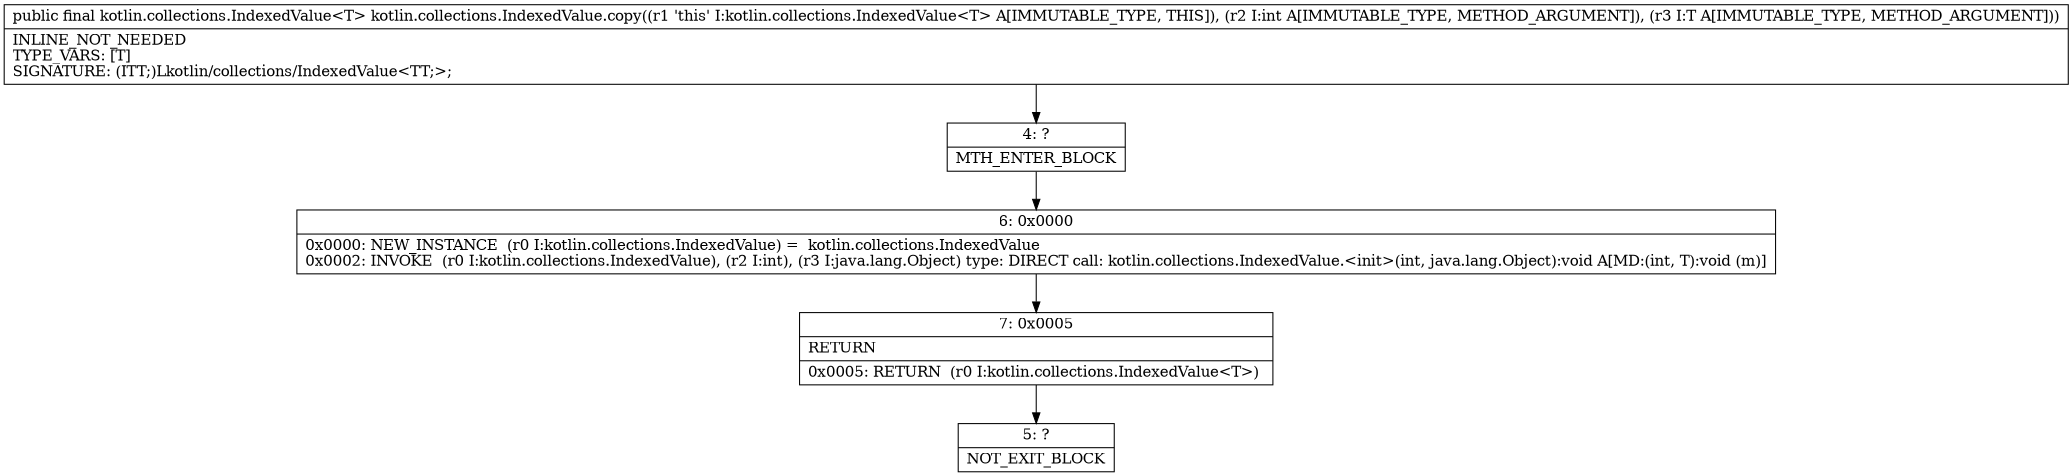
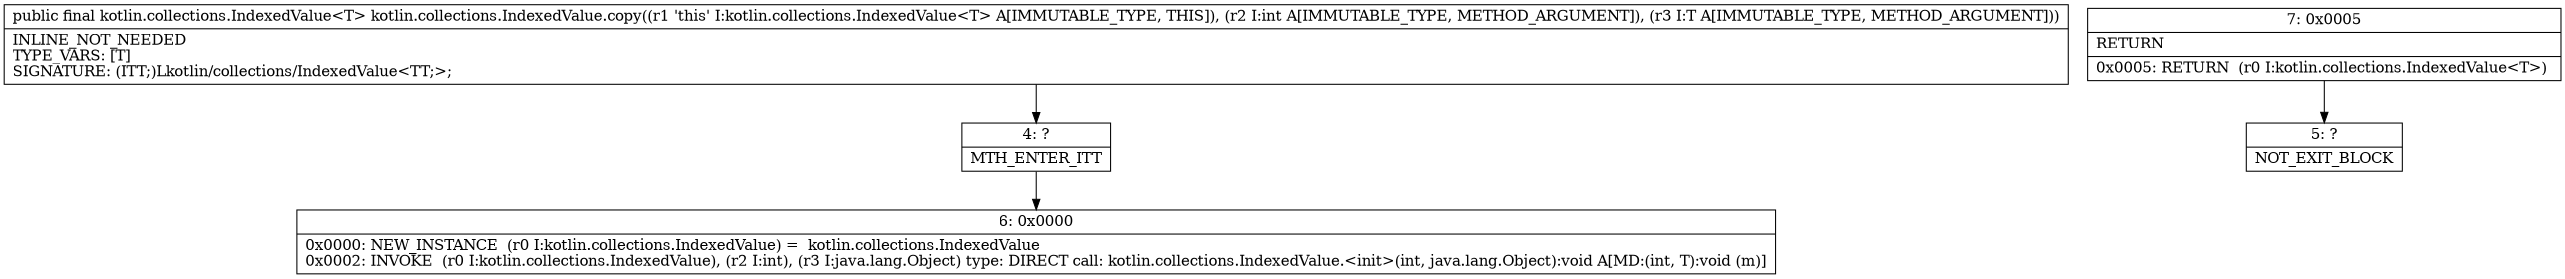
(1036, 159) -> (1036, 159)
(1036, 288) -> none
